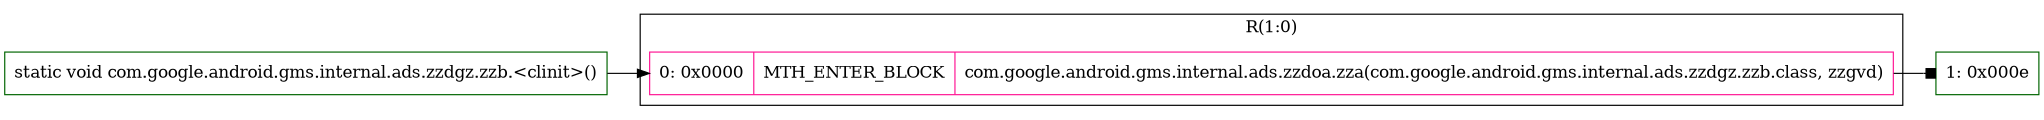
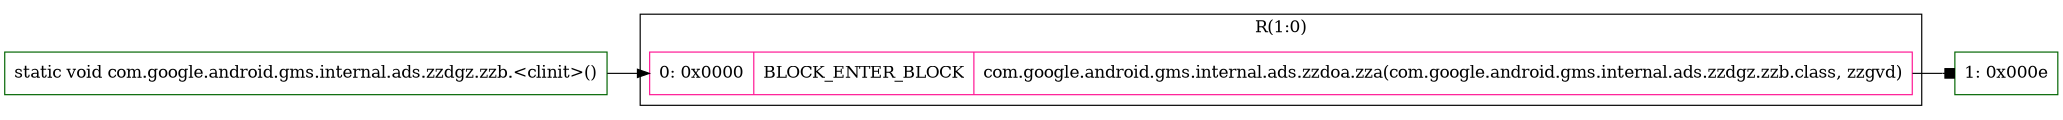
(854, 73) -> (864, 73)
